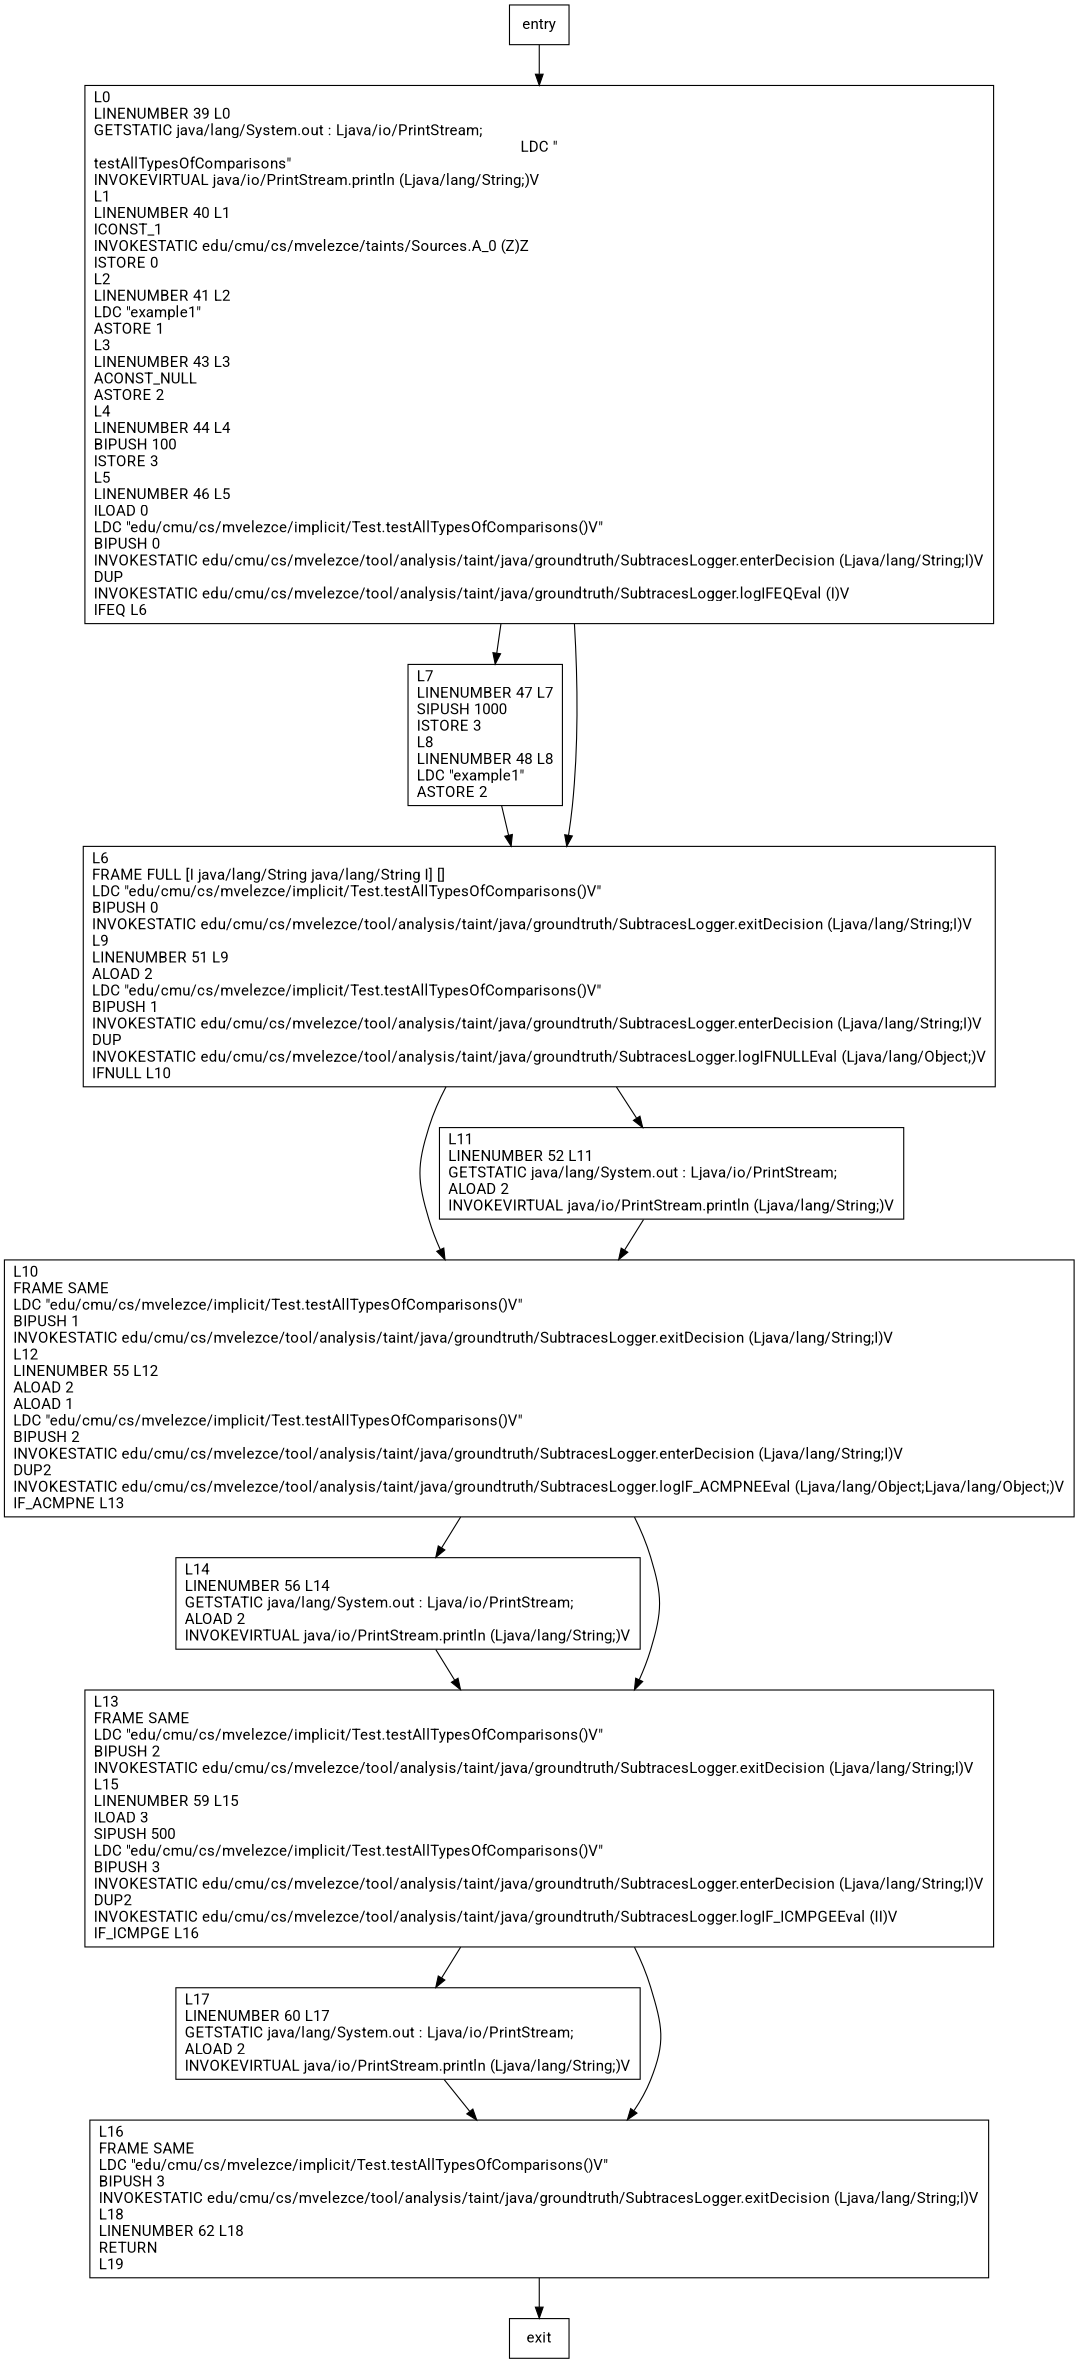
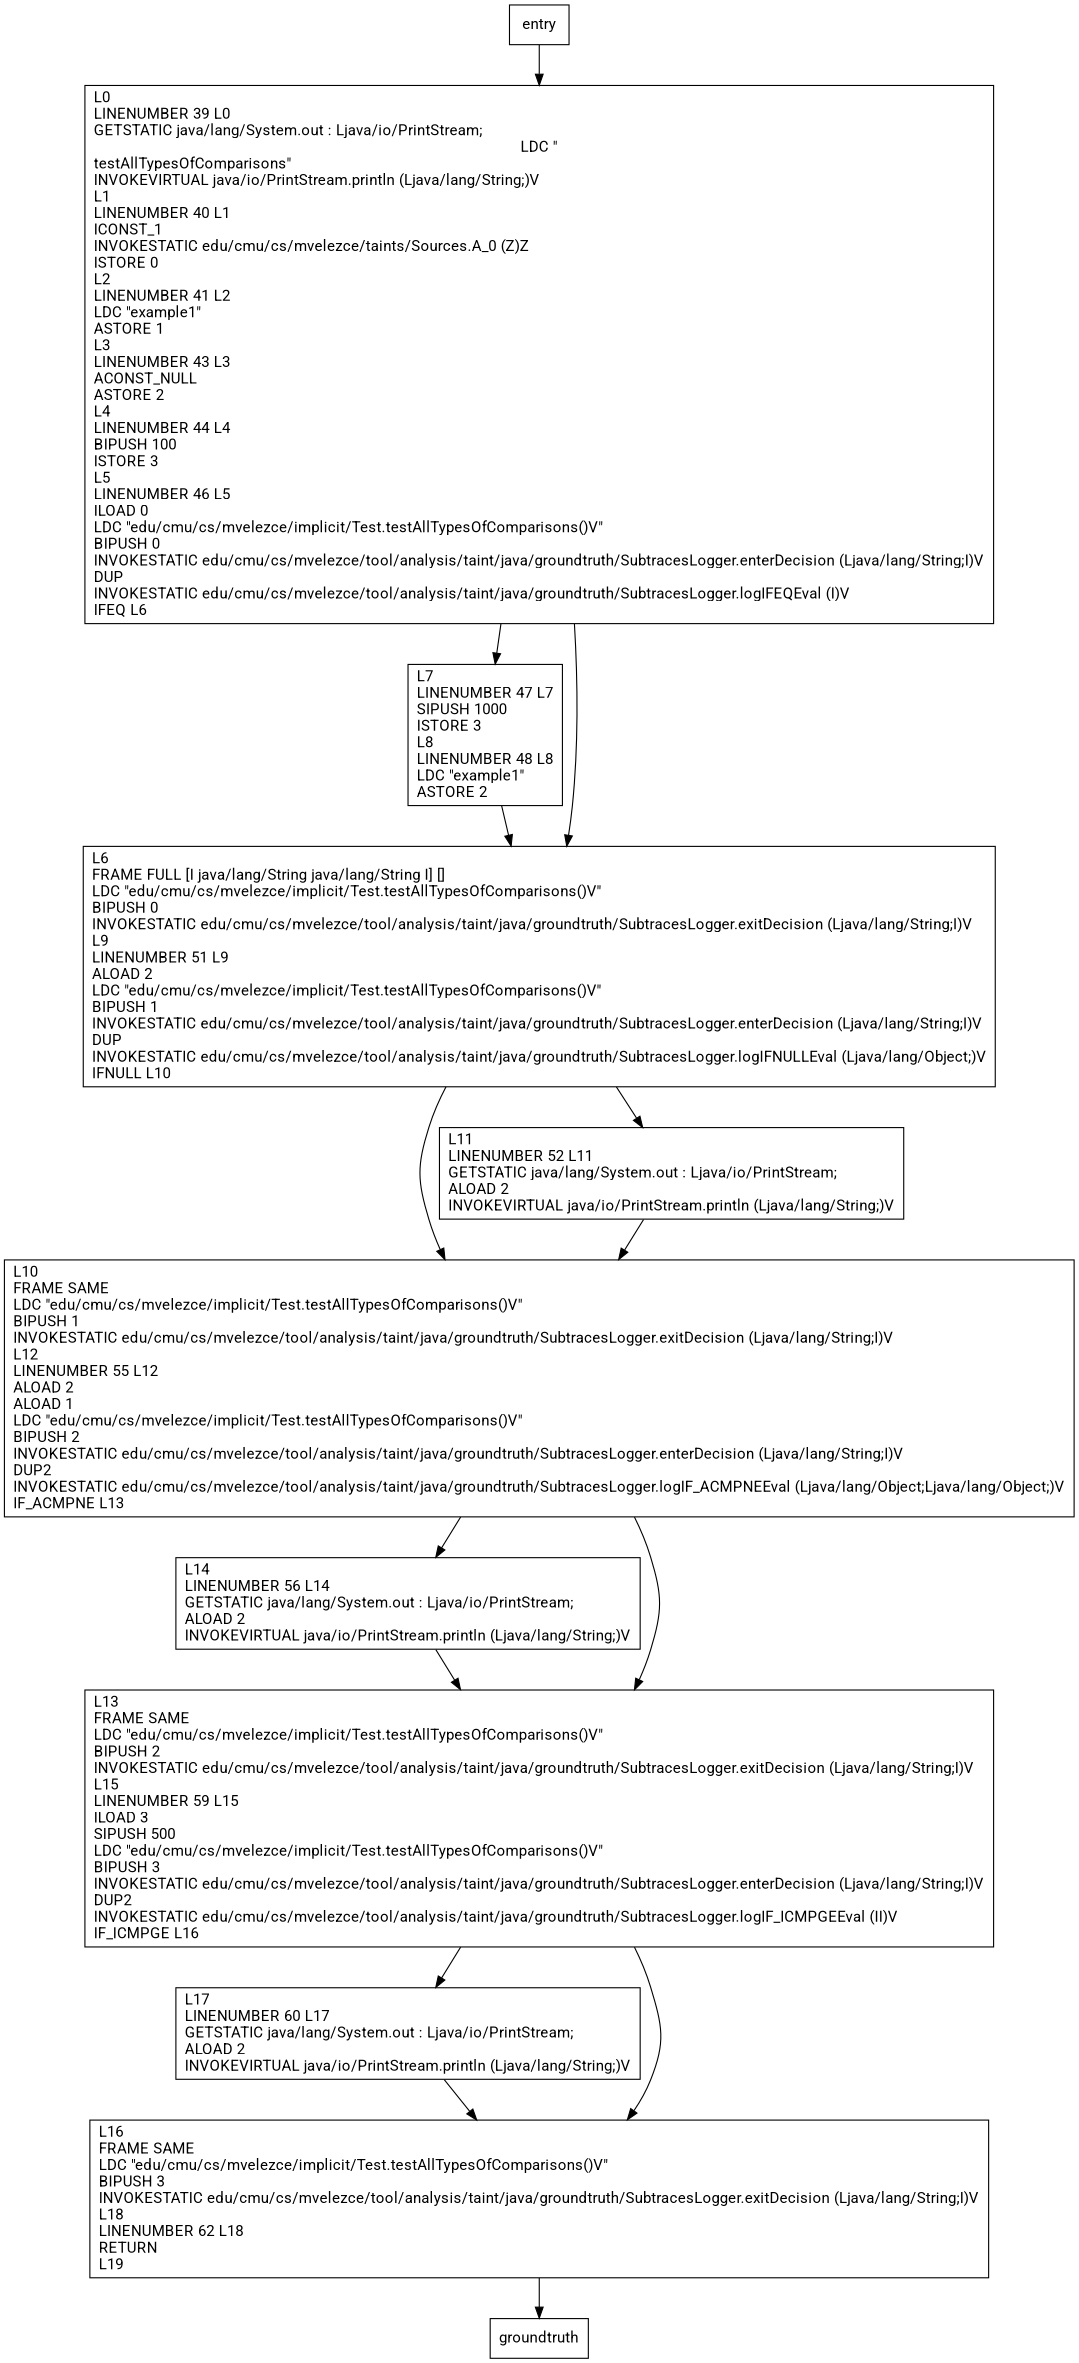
(539, 2338) -> (539, 2338)
